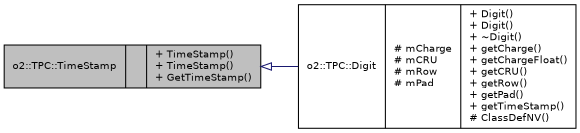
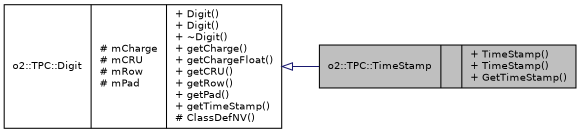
(285, 66) -> (306, 66)
